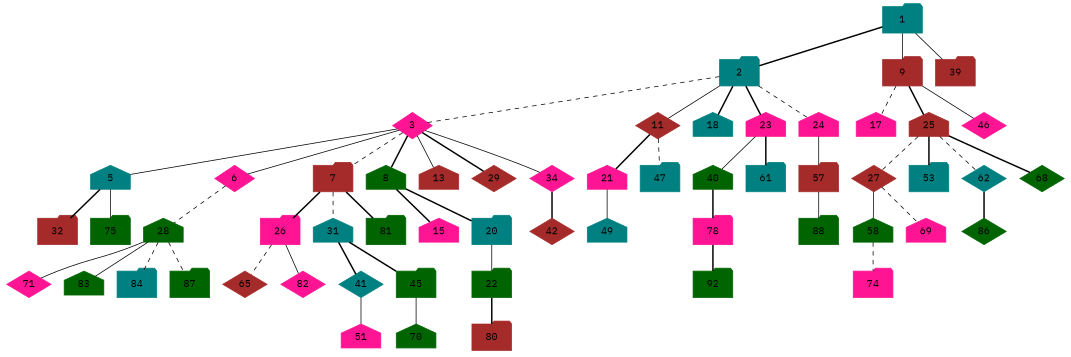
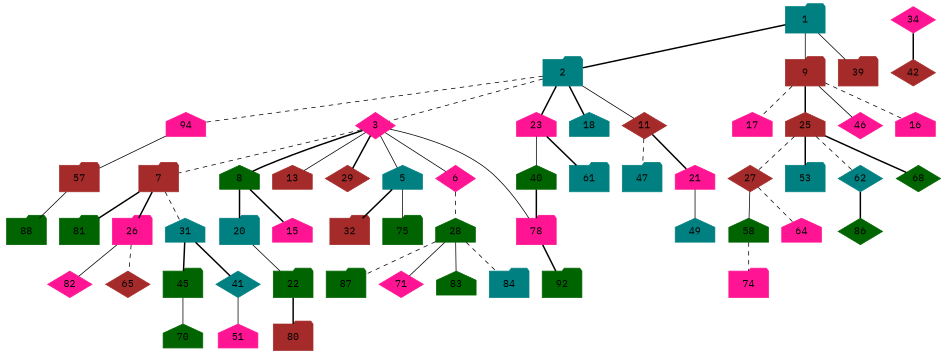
(819, 126) -> (186, 126)
none -> (915, 126)
(483, 151) -> (470, 158)
(926, 231) -> (802, 231)
